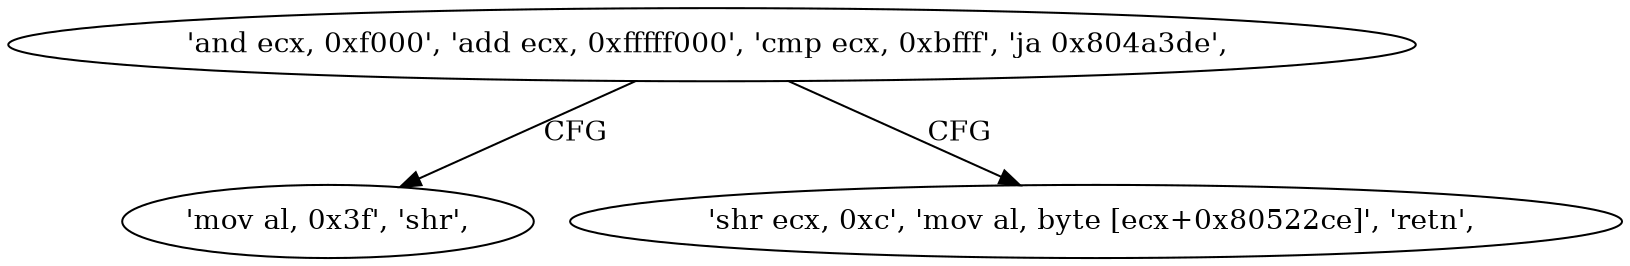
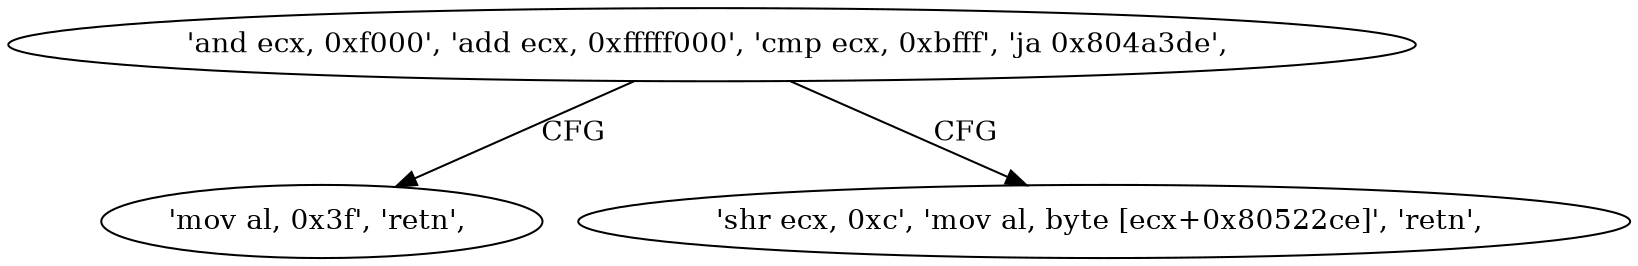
(328, 221) -> (322, 221)
